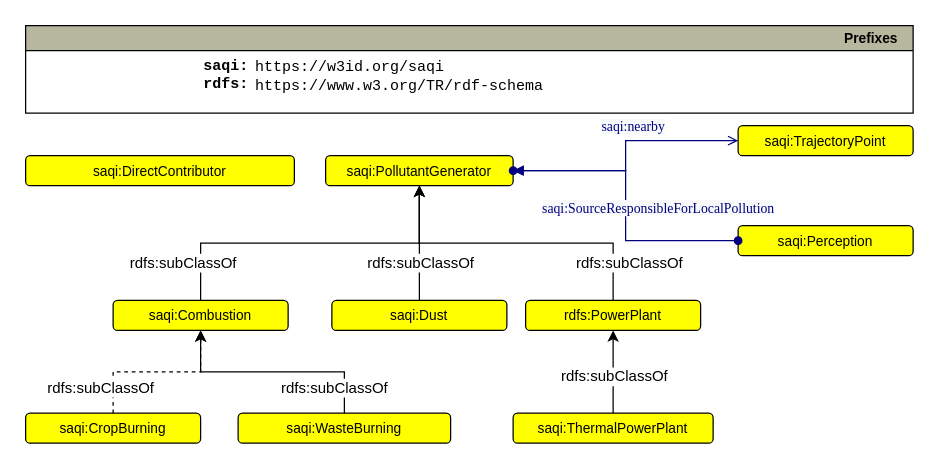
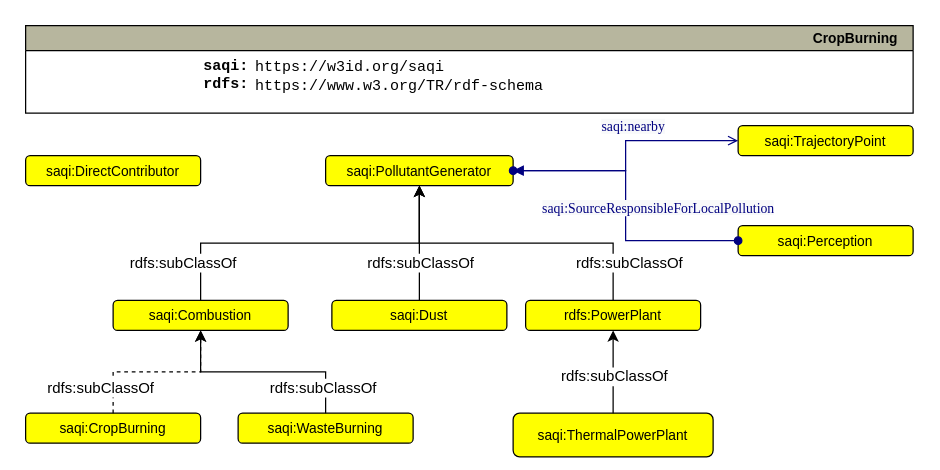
(868, 39) -> (857, 39)
(160, 171) -> (113, 171)
(344, 428) -> (326, 428)
(613, 428) -> (613, 435)
